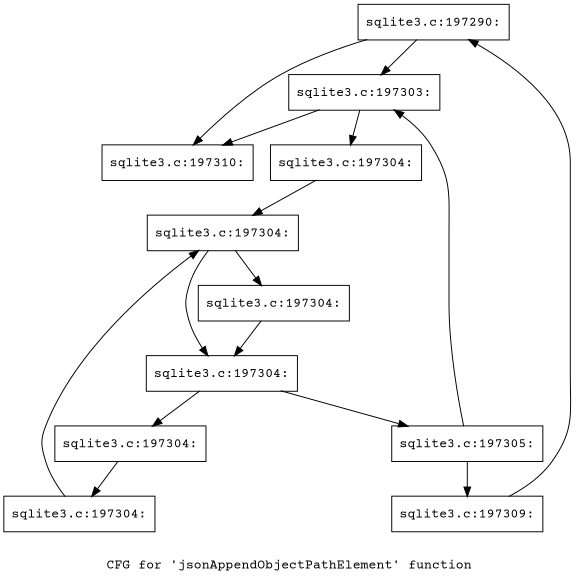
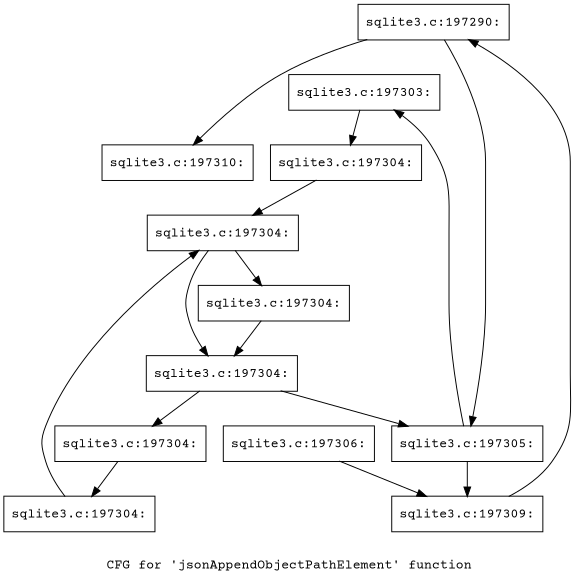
(402, 54) -> (486, 224)
(276, 126) -> none
none -> (299, 444)
